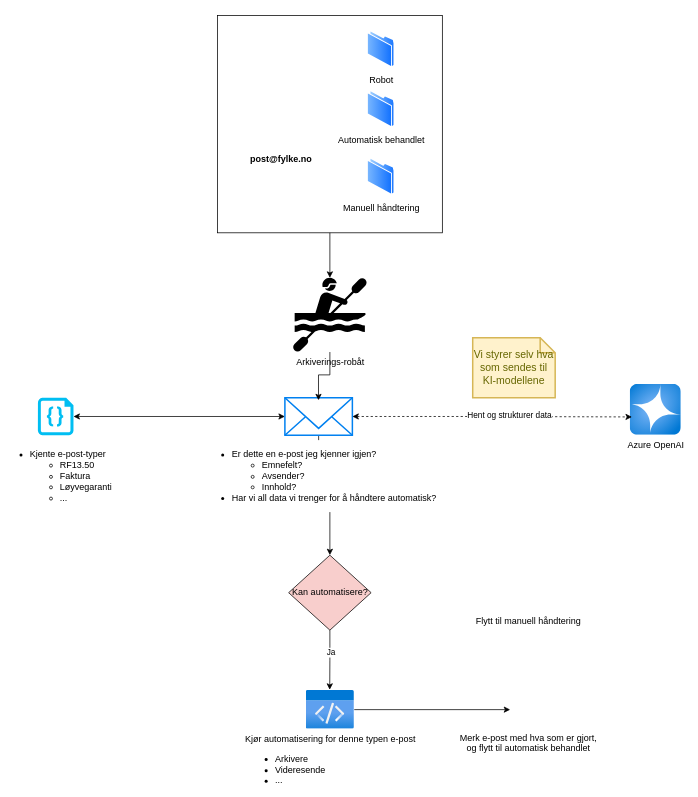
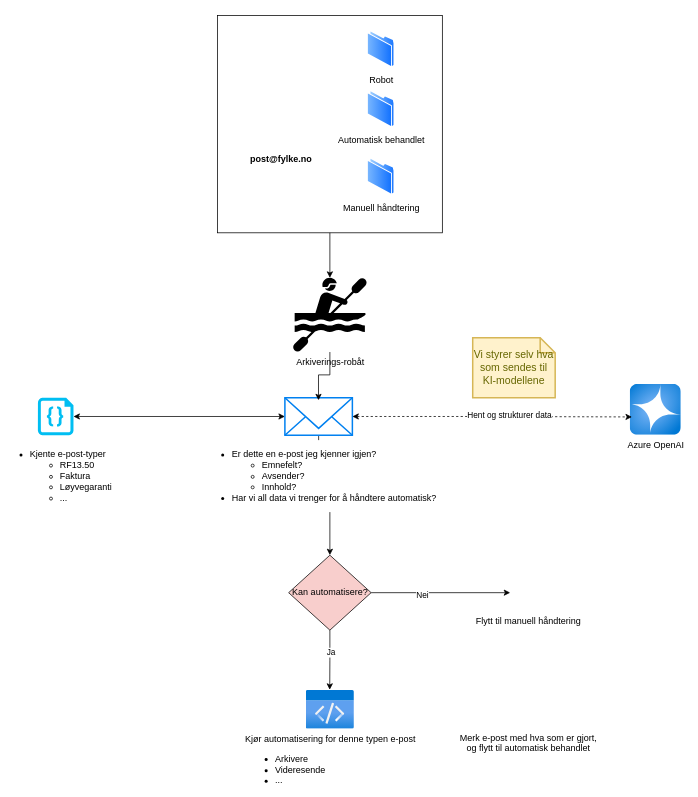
none -> (438, 593)
(429, 710) -> none
